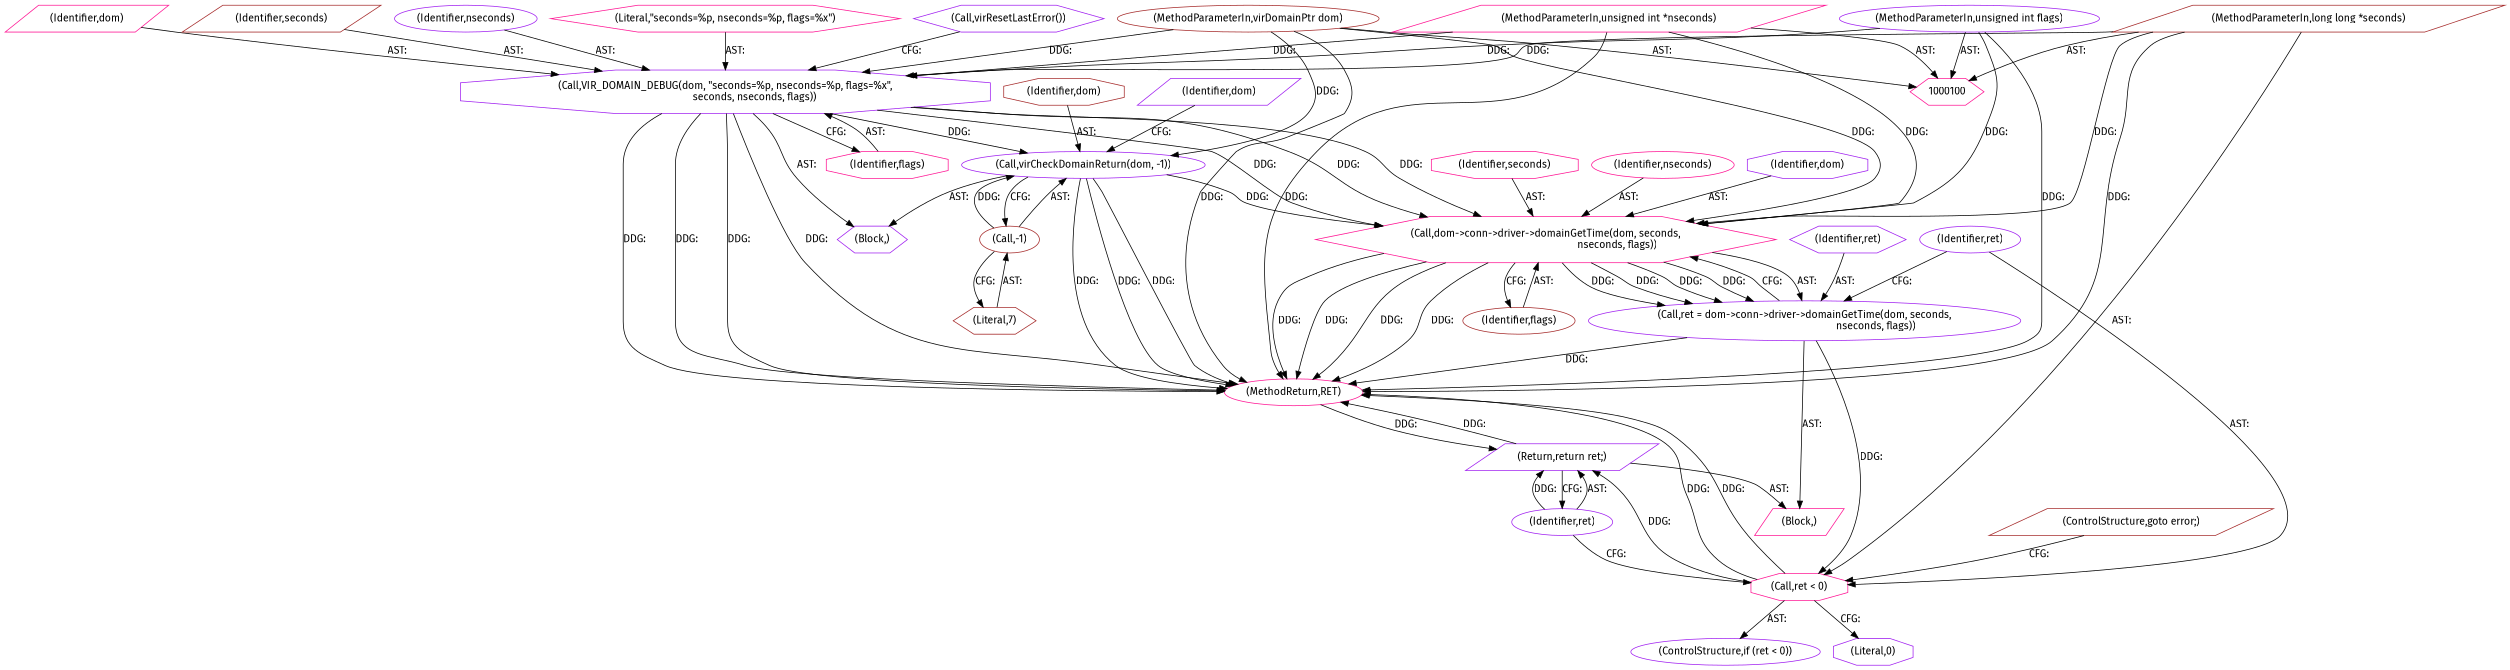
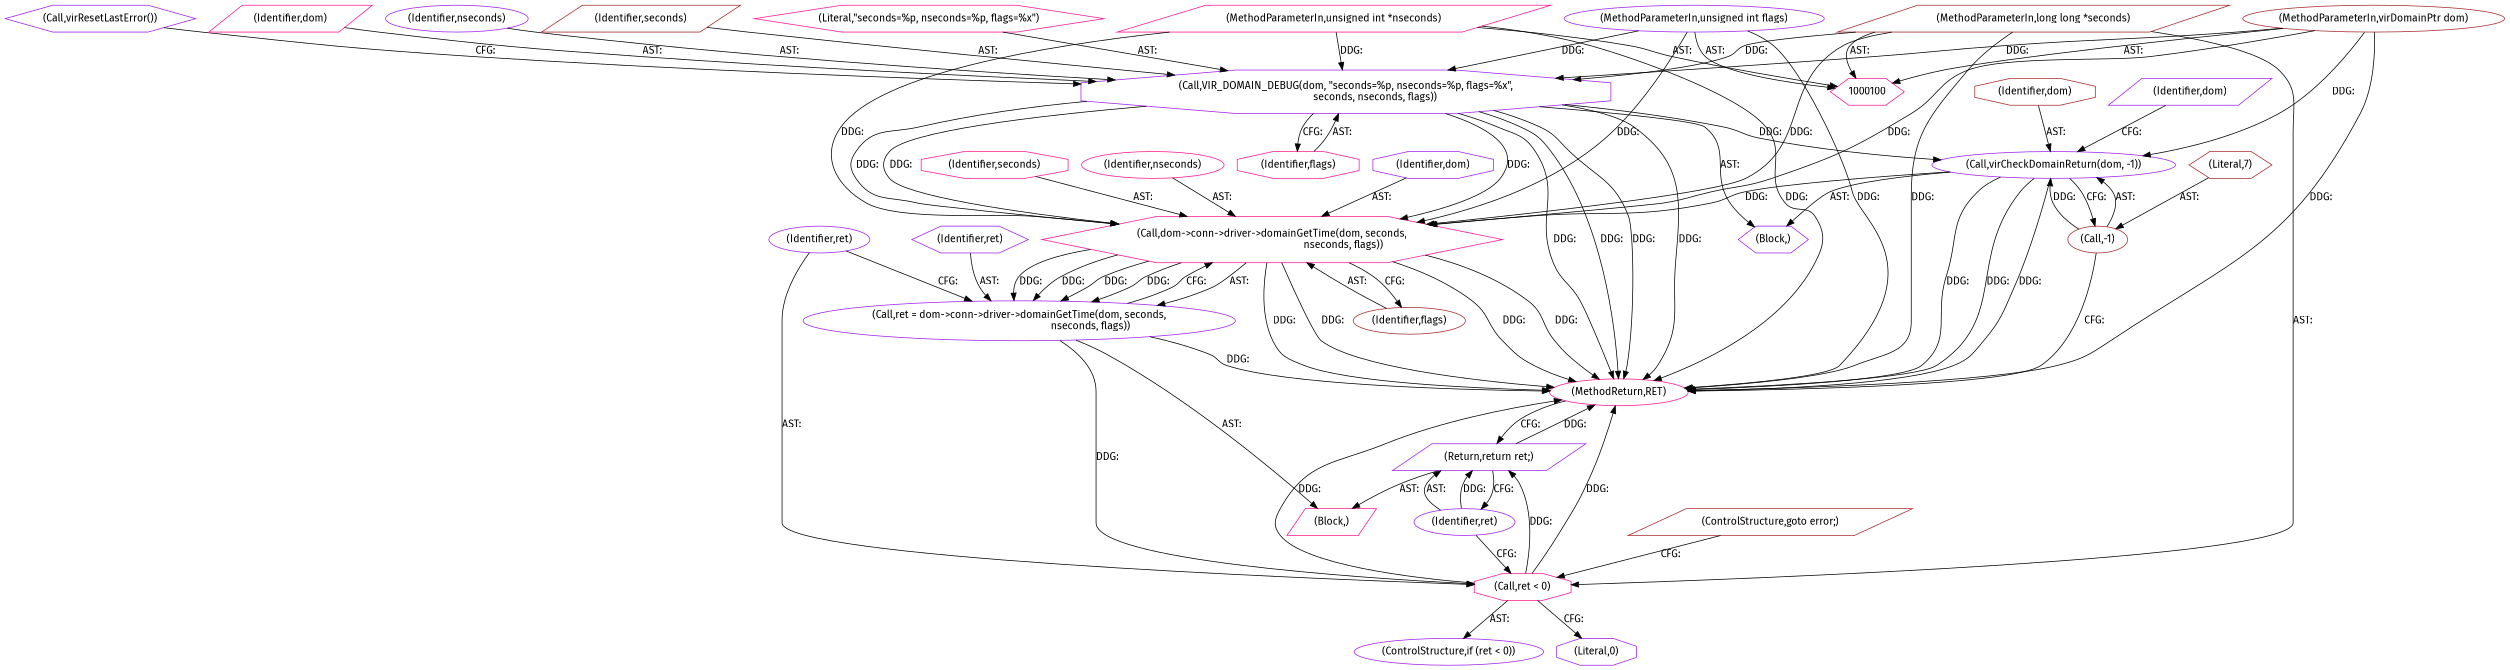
(976, 274) -> (2048, 359)
(1407, 425) -> (1532, 425)
